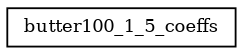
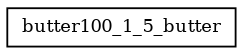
(121, 27) -> (121, 27)
